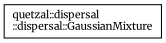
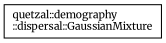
(83, 21) -> (83, 21)
